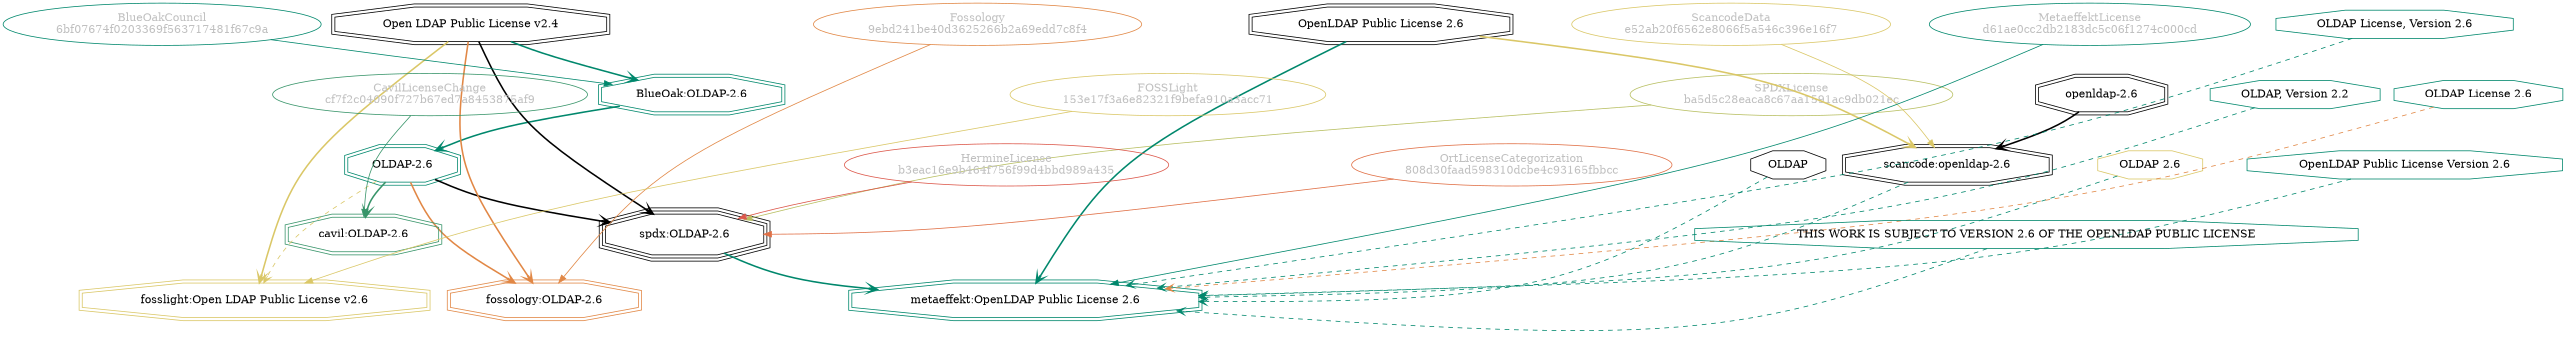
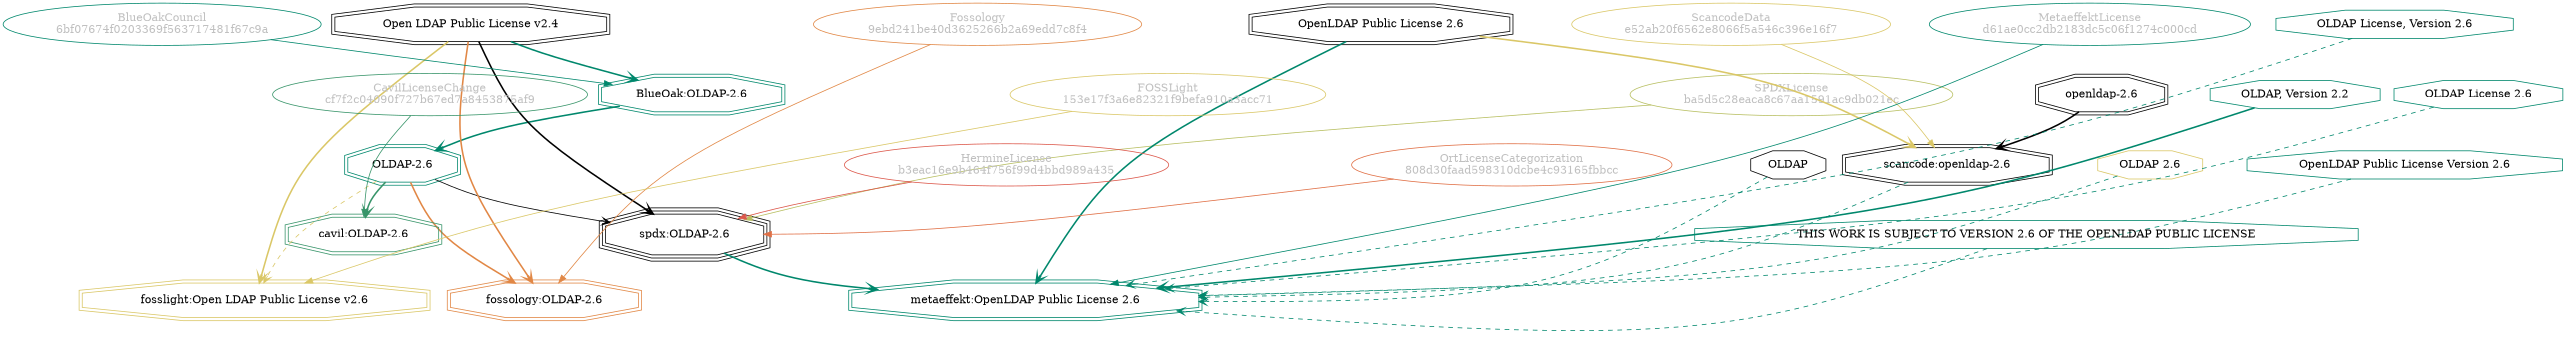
(517, 206) -> (517, 206)
(1809, 231) -> (1809, 231)
(1716, 232) -> (1716, 232)
